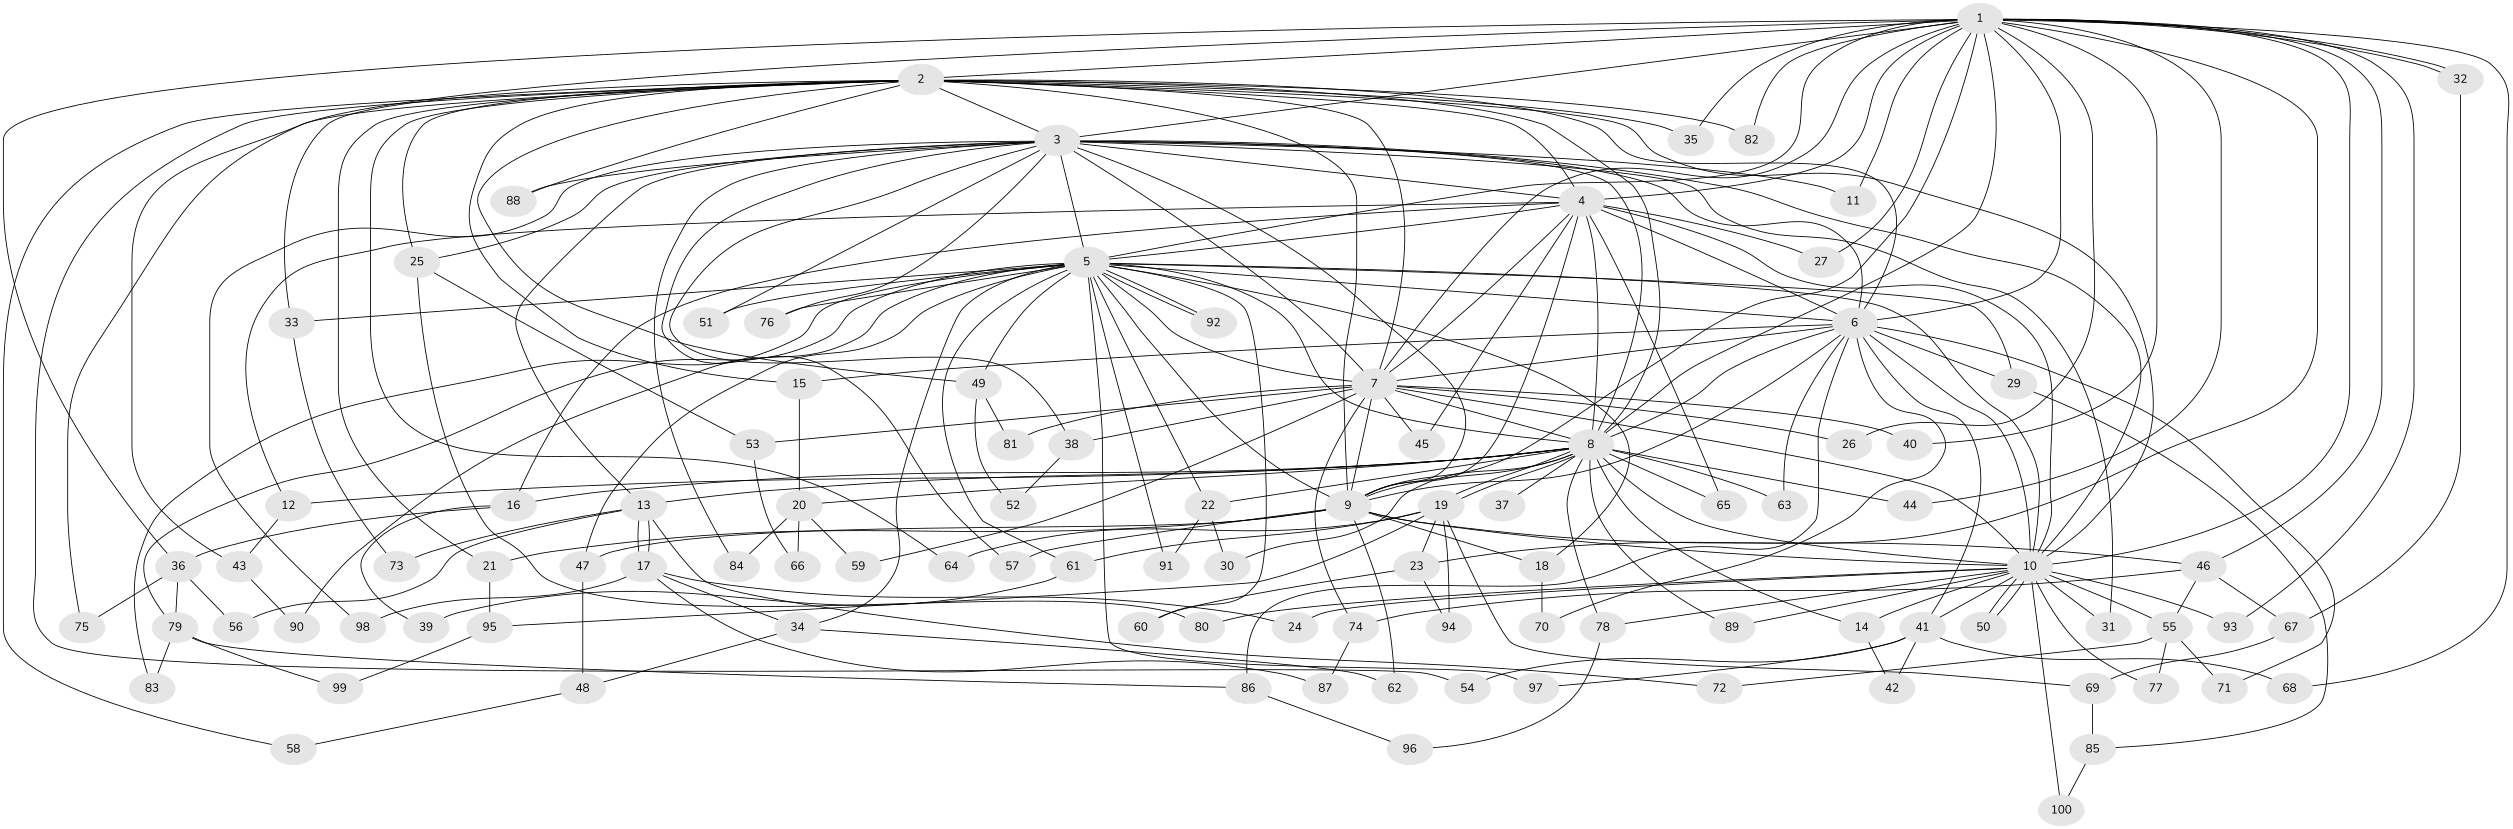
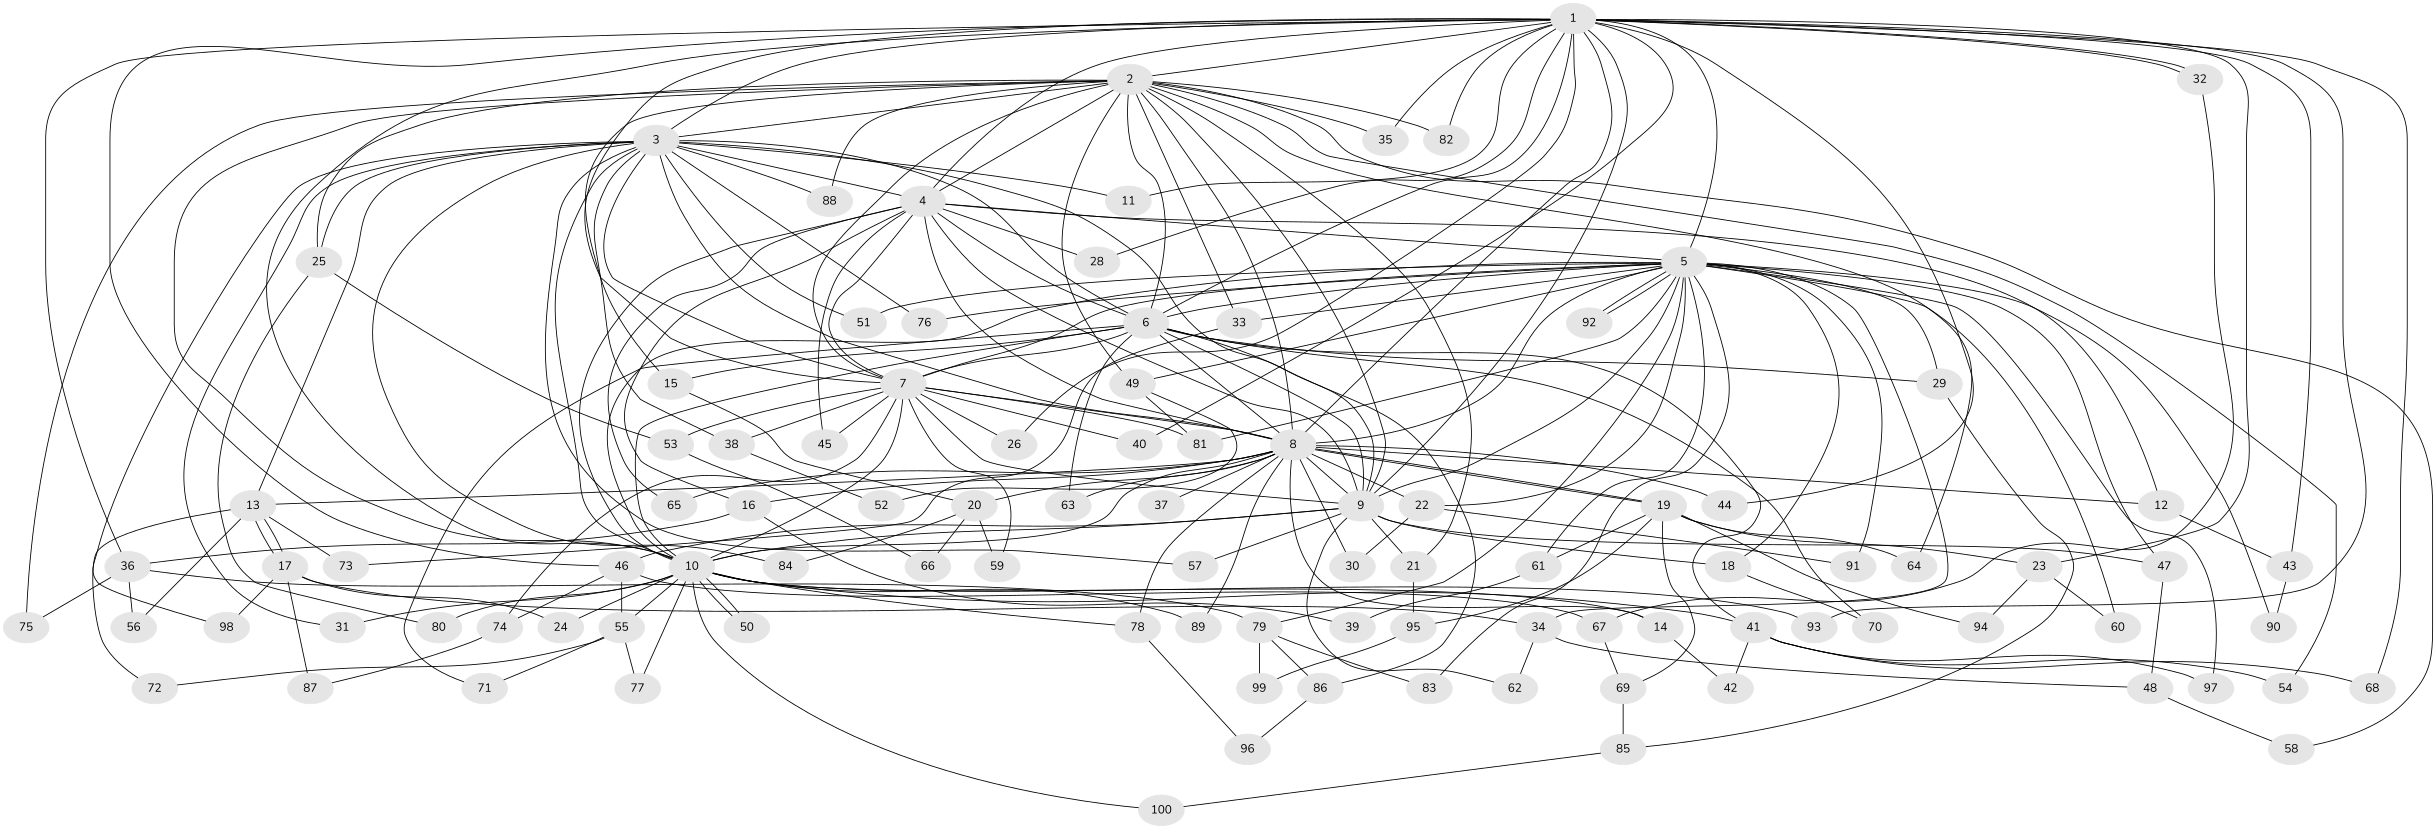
(1072, 201) -> (1450, 384)
(1821, 262) -> (1097, 262)
